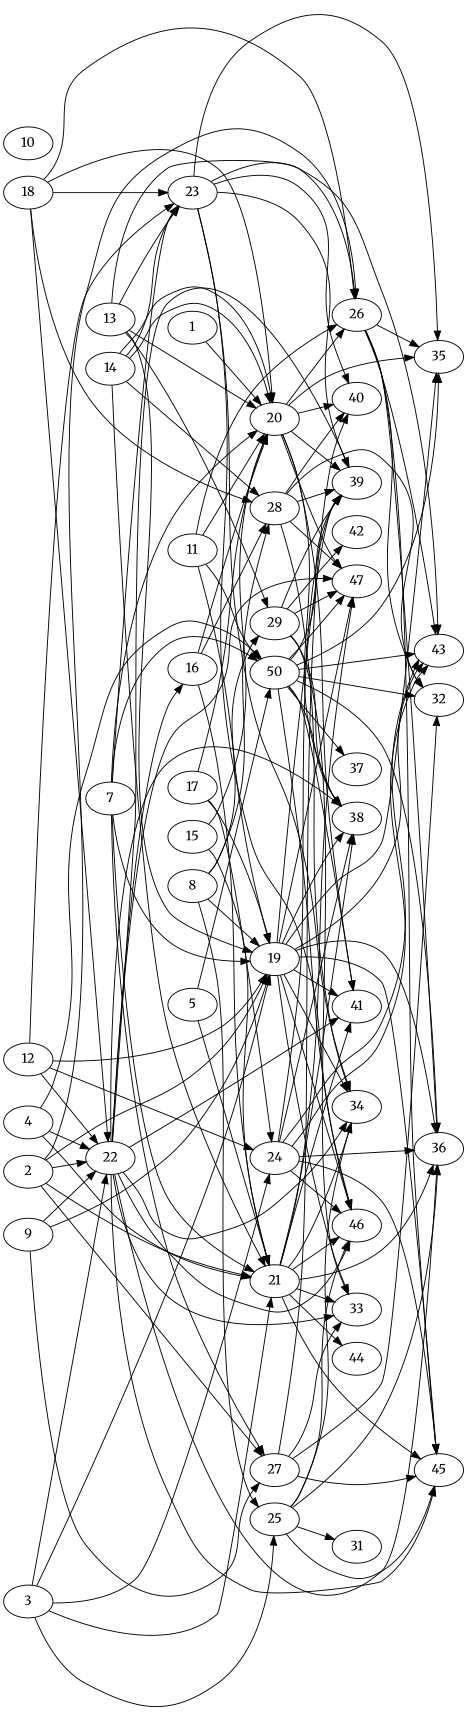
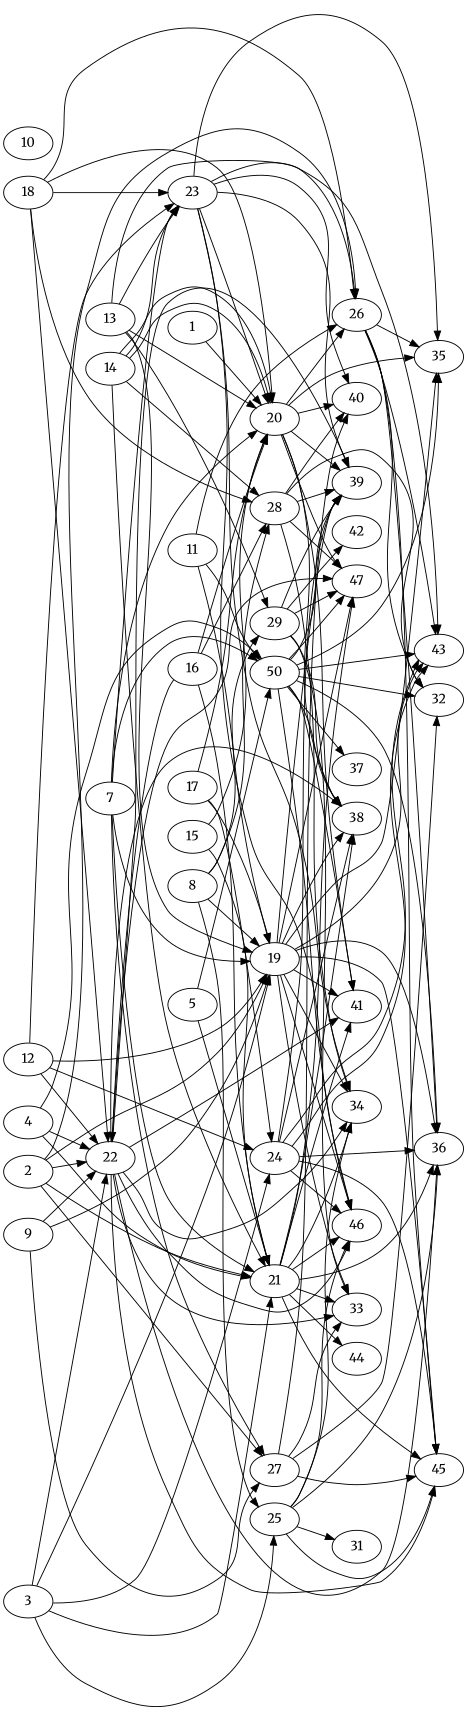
(241, 473) -> (228, 287)
(130, 914) -> (130, 904)
